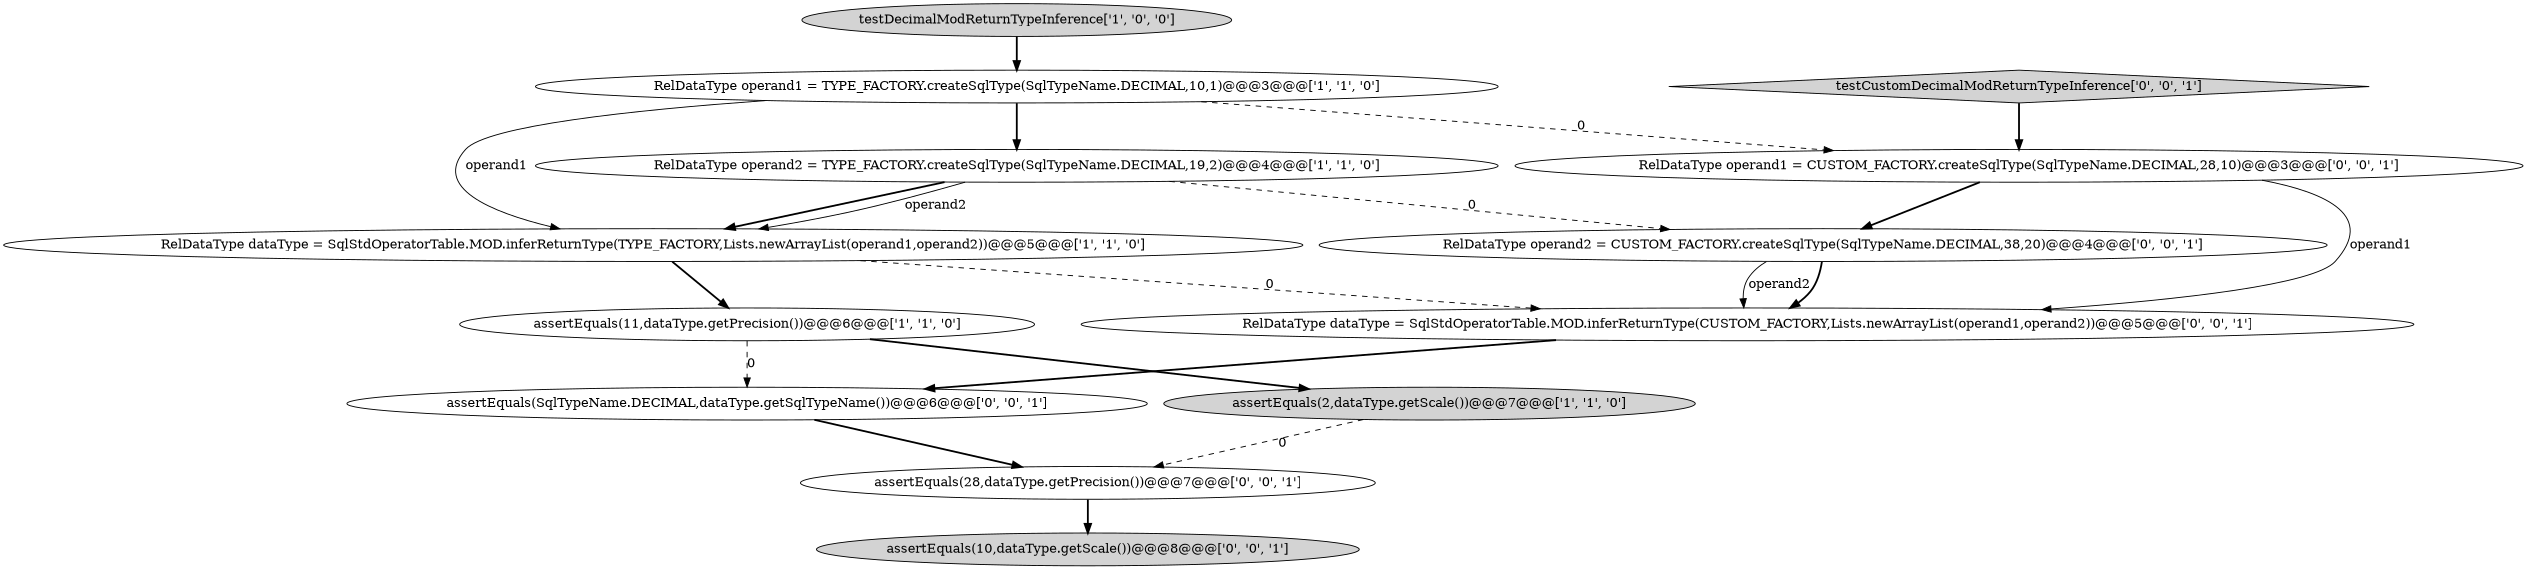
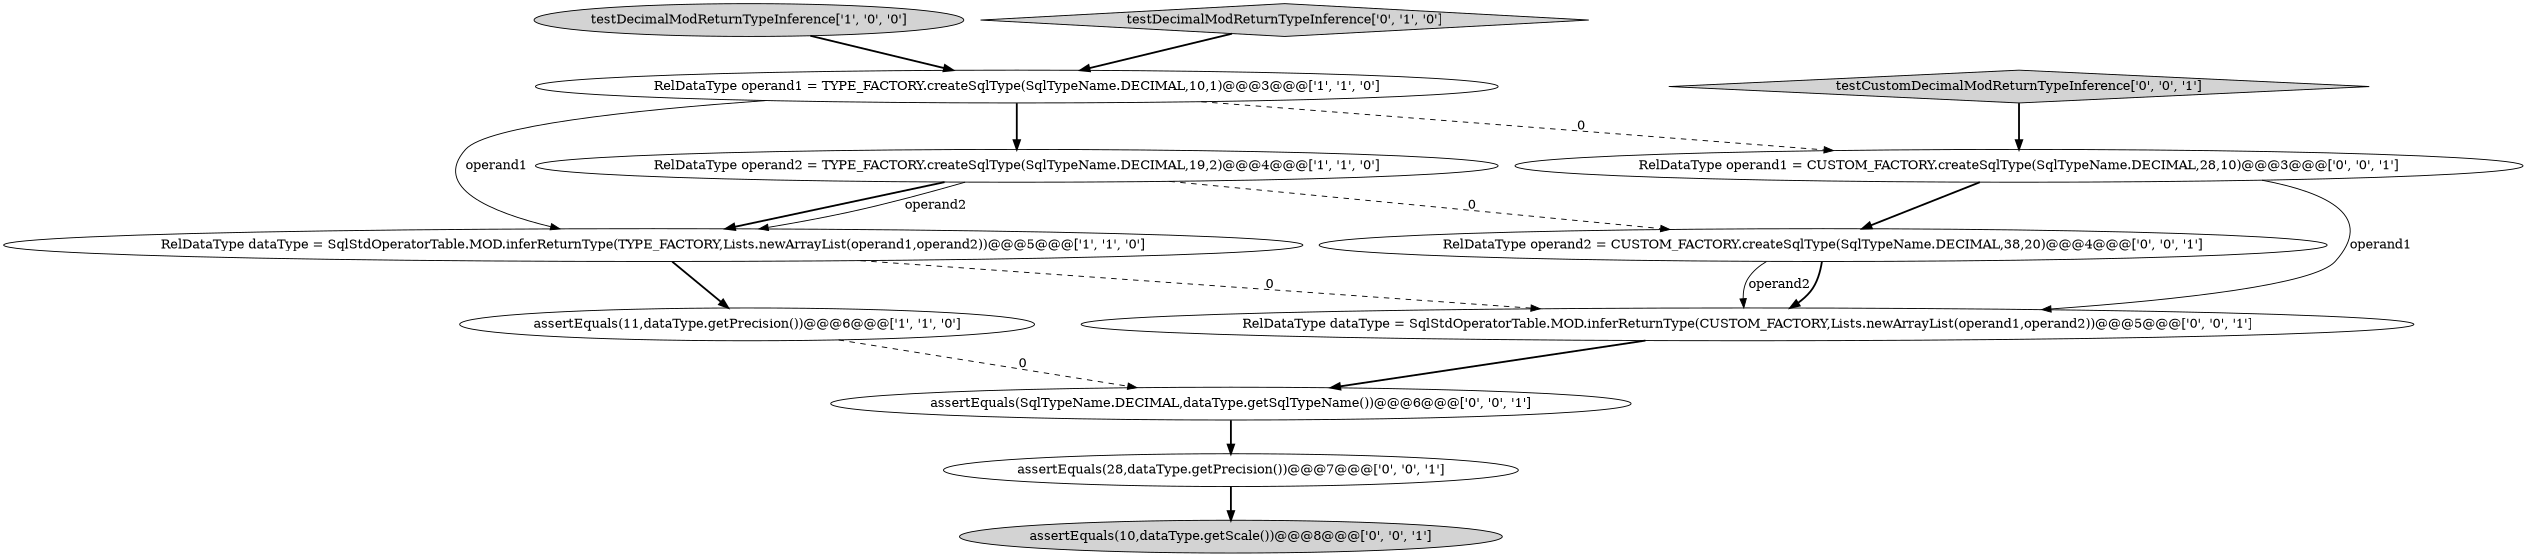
none -> (1285, 20)
(1430, 404) -> none
